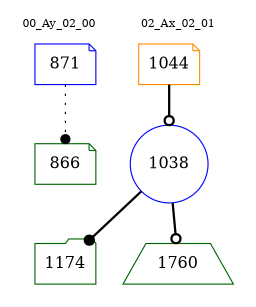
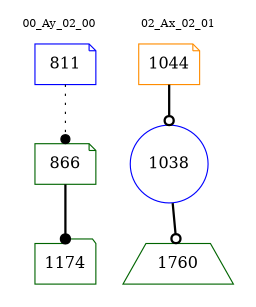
(65, 64) -> (65, 64)
(122, 210) -> (65, 209)
